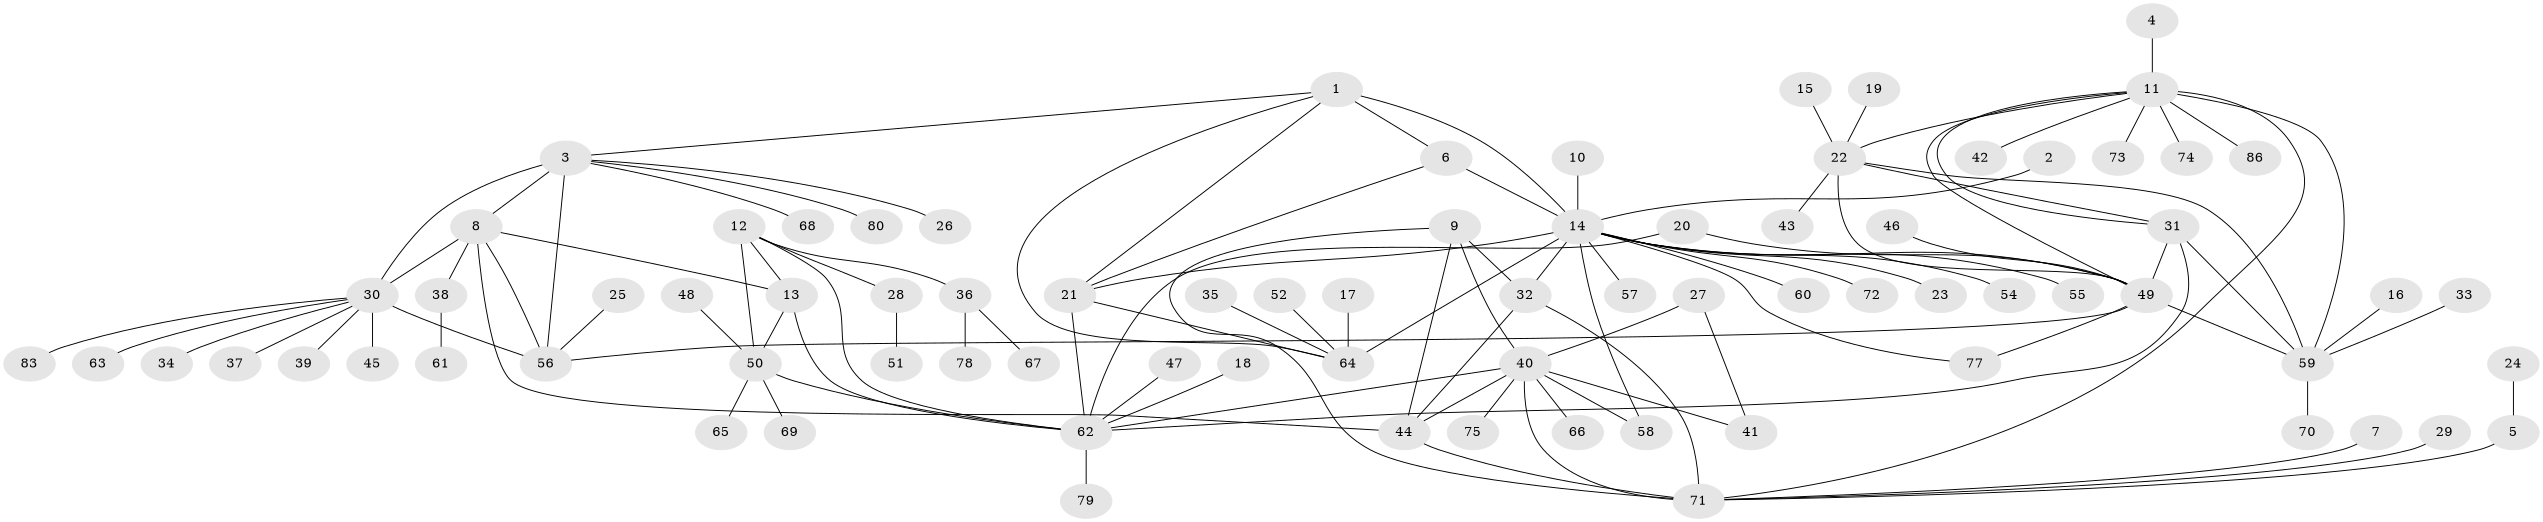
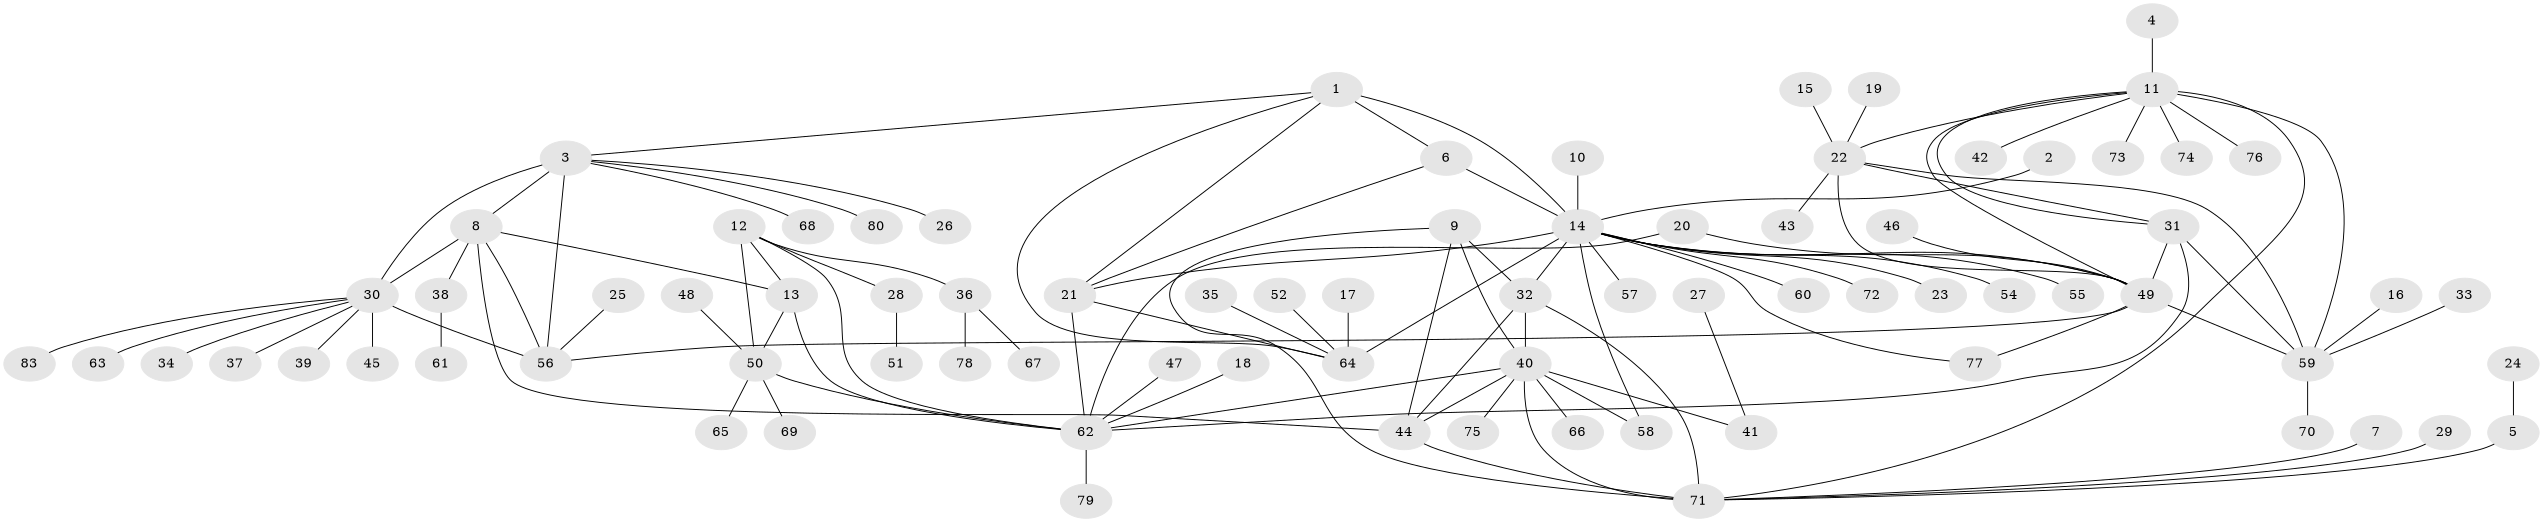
(2255, 158) -> (2255, 158)
(1617, 331) -> (1525, 330)
